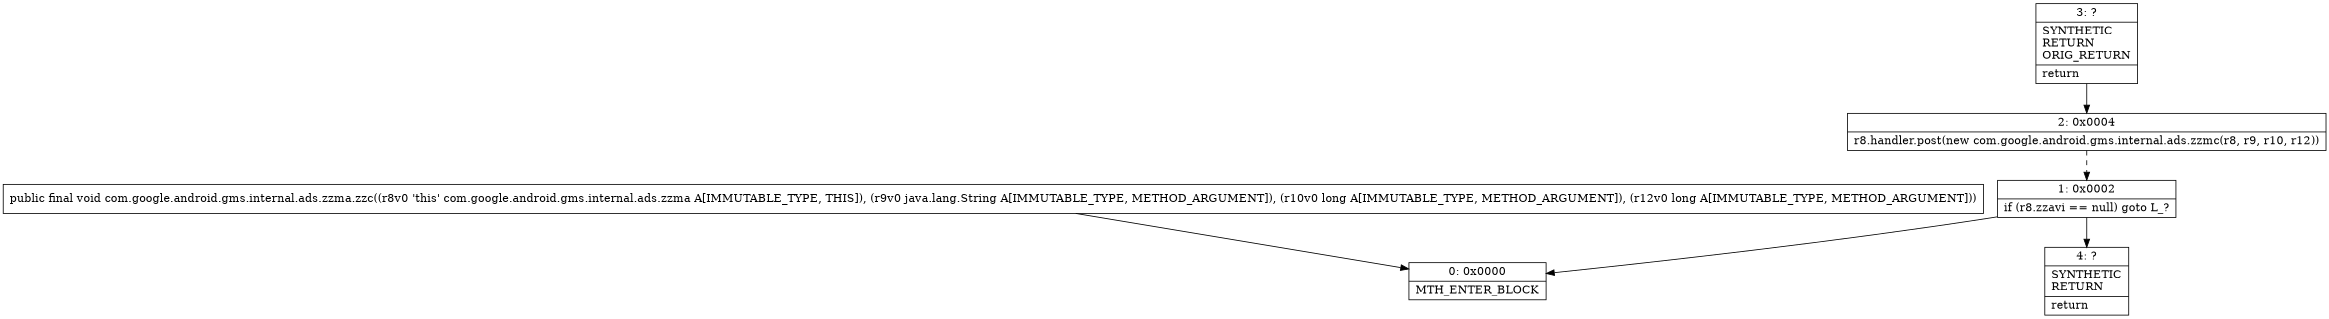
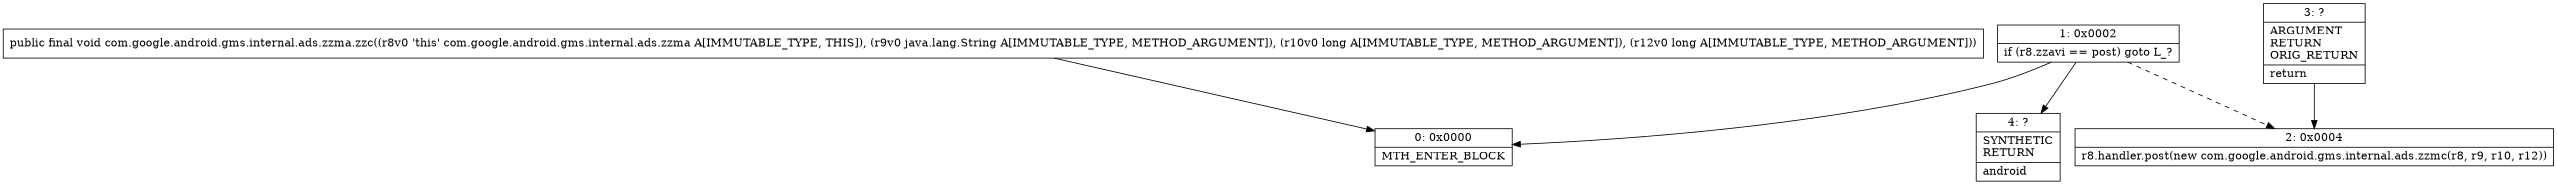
(2078, 31) -> (2306, 31)
(2087, 161) -> (2197, 94)
(2087, 208) -> (2088, 52)
(2070, 305) -> (2005, 171)
